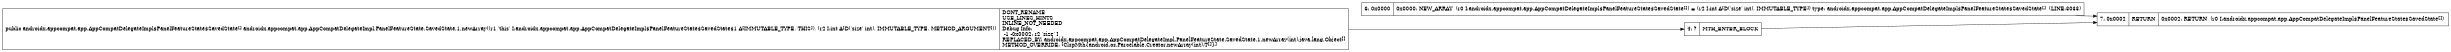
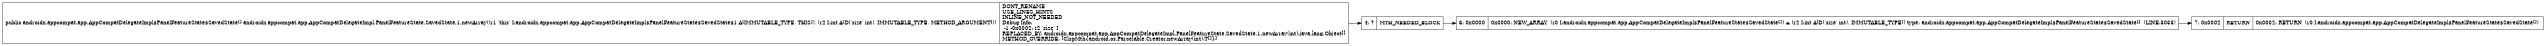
(1927, 26) -> (1448, 23)
(1730, 29) -> (1410, 23)
